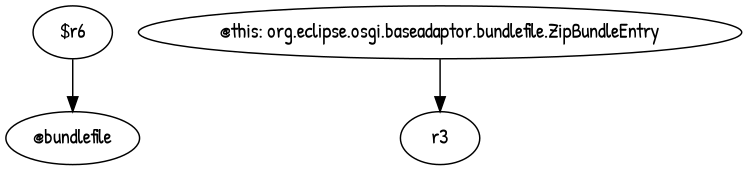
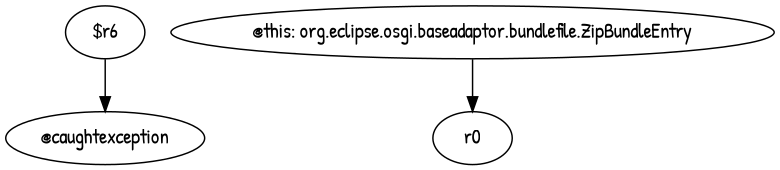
(73, 138) -> (105, 138)
(440, 138) -> (473, 138)
